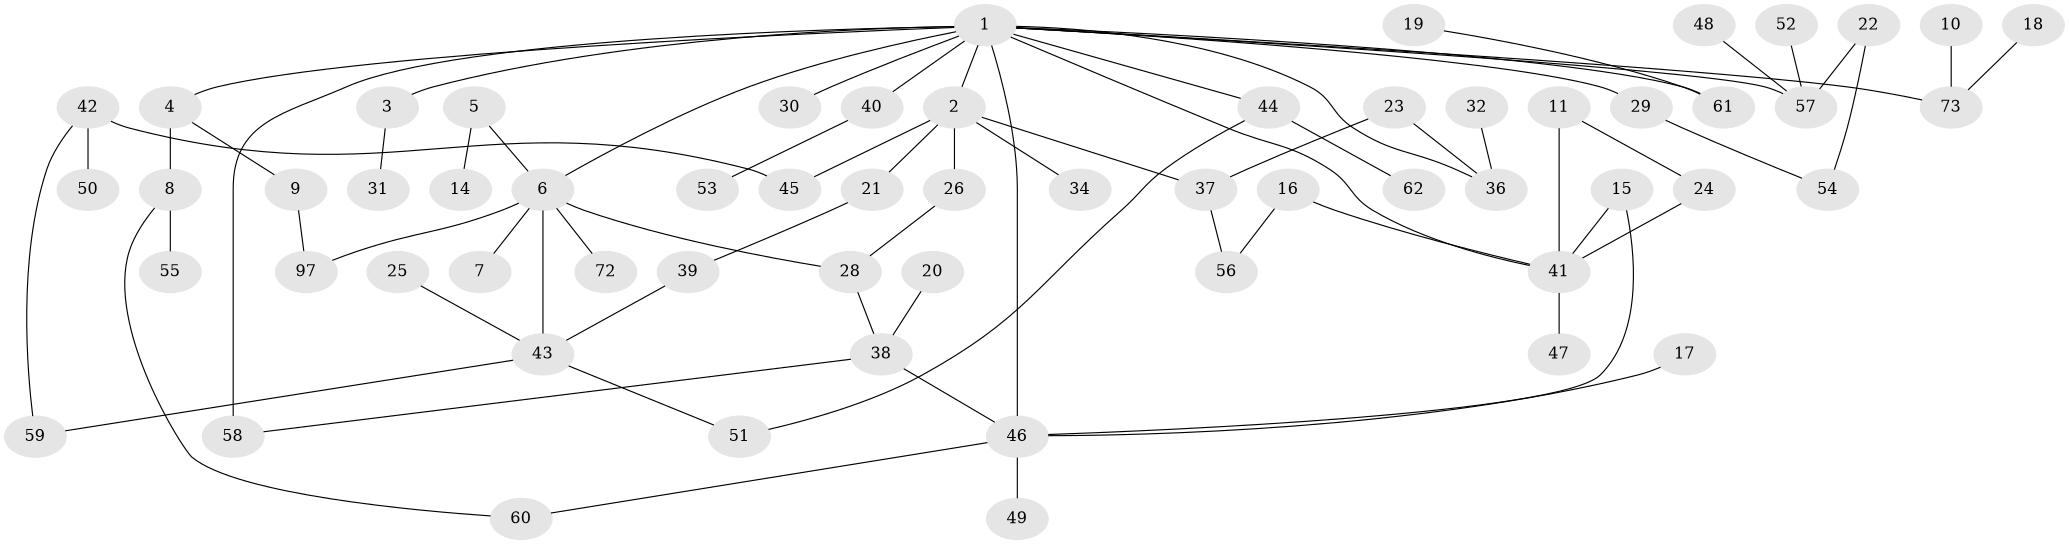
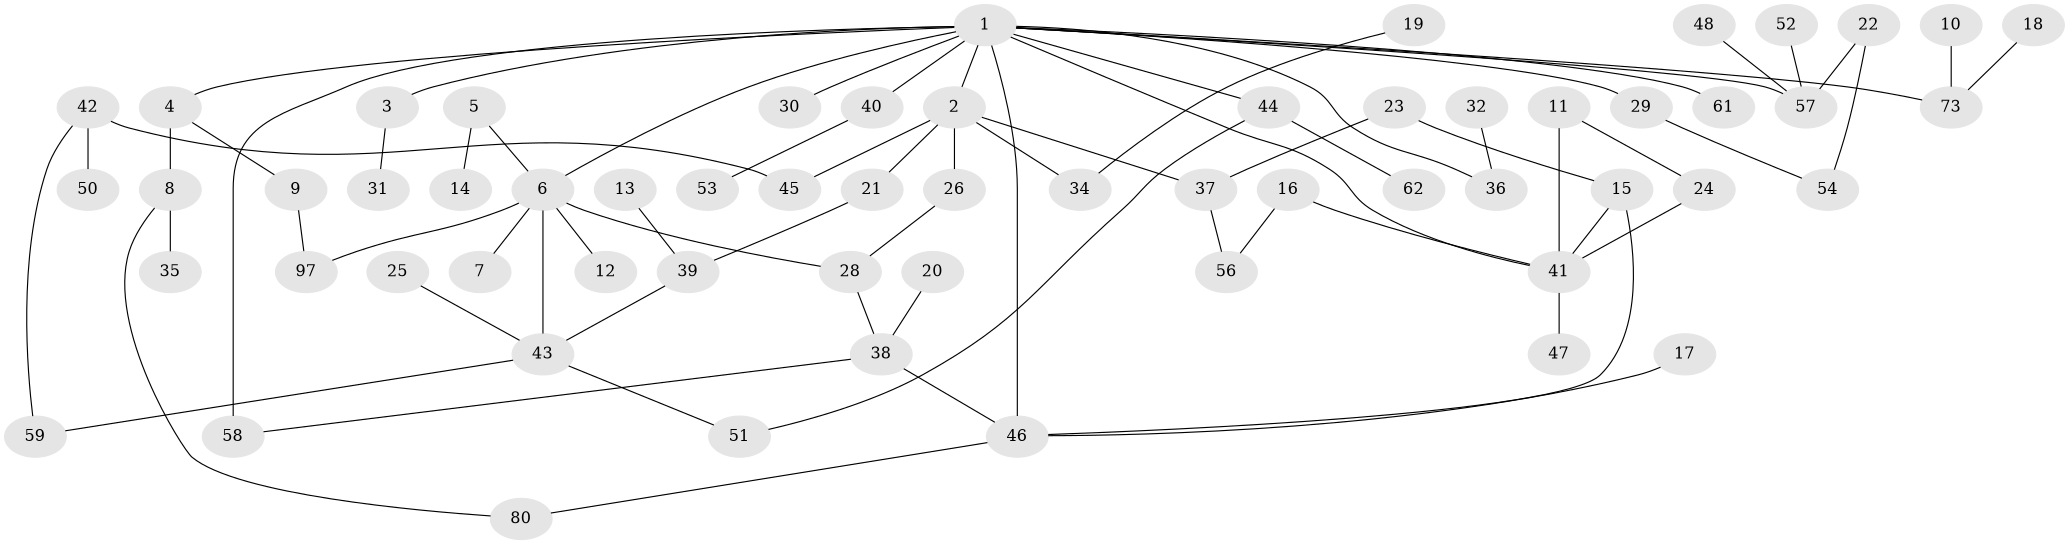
(1567, 55) -> (1233, 85)
(1445, 148) -> (1505, 153)
none -> (625, 190)
(170, 272) -> (170, 272)
(606, 272) -> (606, 272)
(521, 519) -> (521, 519)
(1017, 519) -> none
